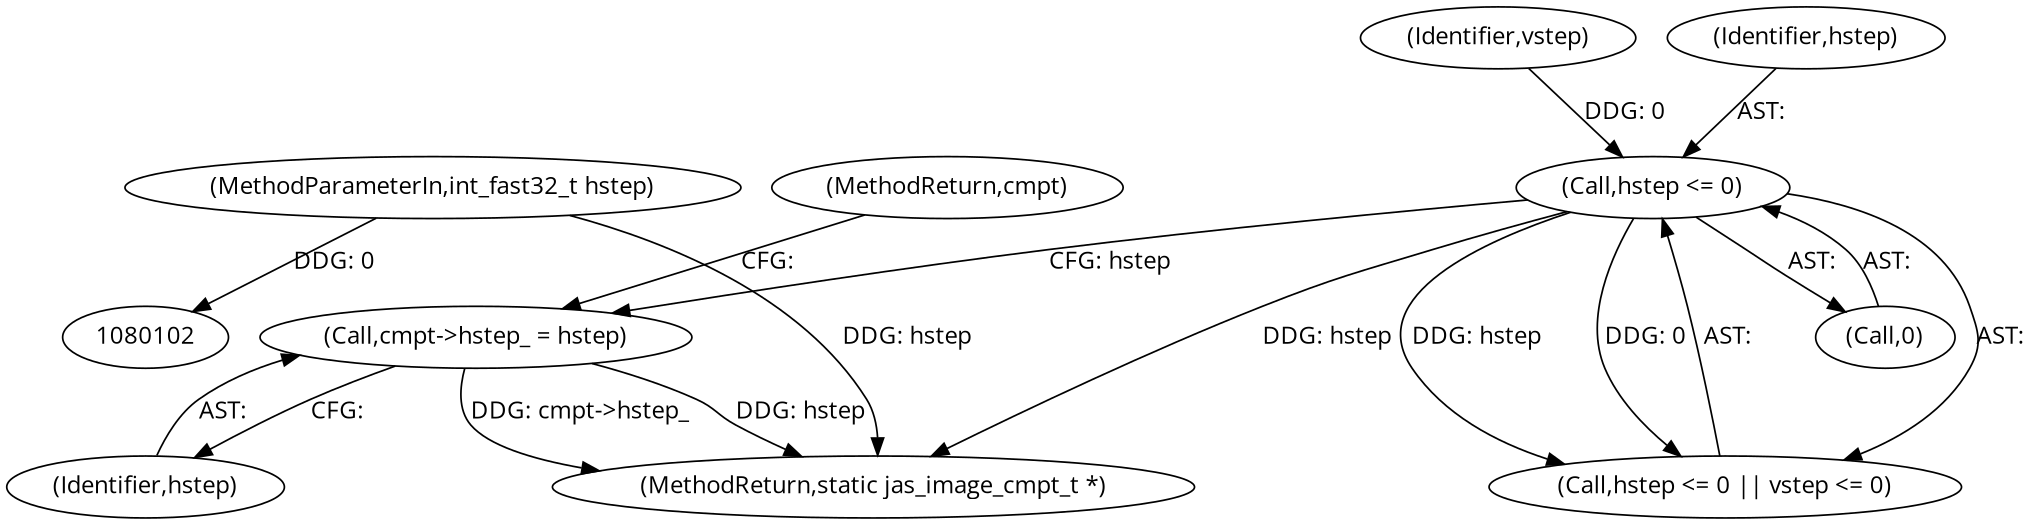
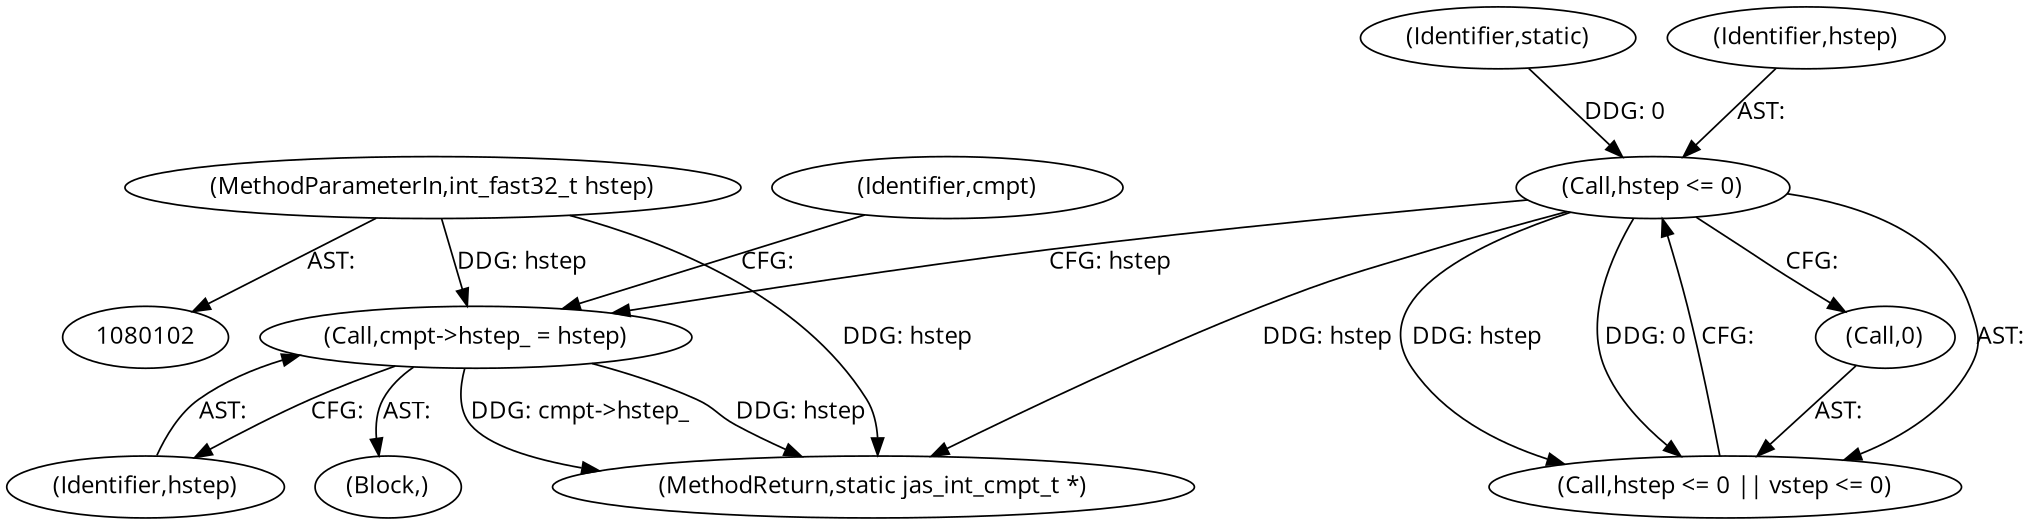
(1498, 38) -> (1498, 38)
(947, 188) -> (947, 188)
(1842, 246) -> (1813, 405)
none -> (452, 254)
(335, 262) -> (335, 262)
(1816, 262) -> (1816, 262)
(1731, 337) -> (1731, 337)
none -> (388, 487)
(873, 487) -> (873, 487)
